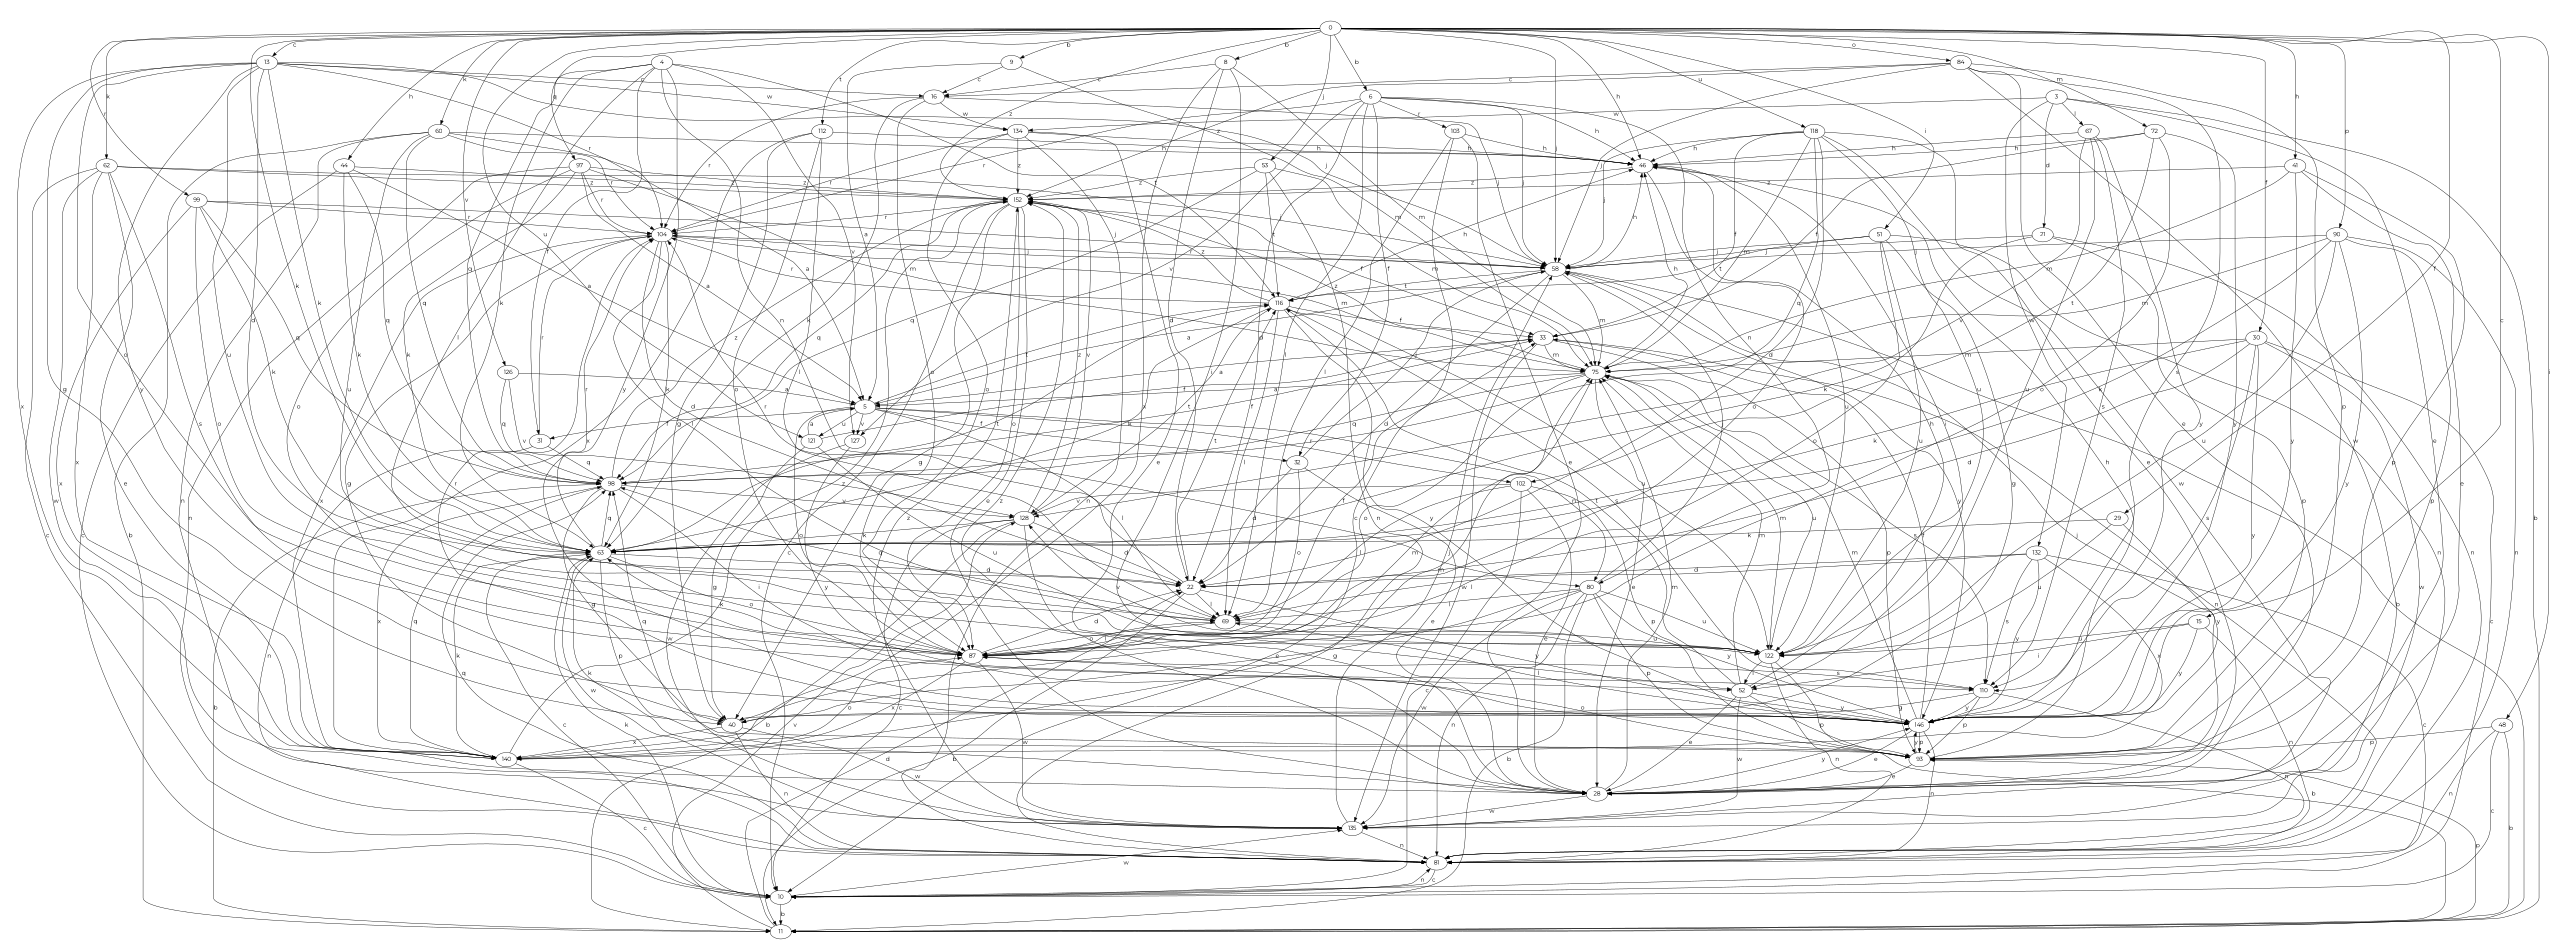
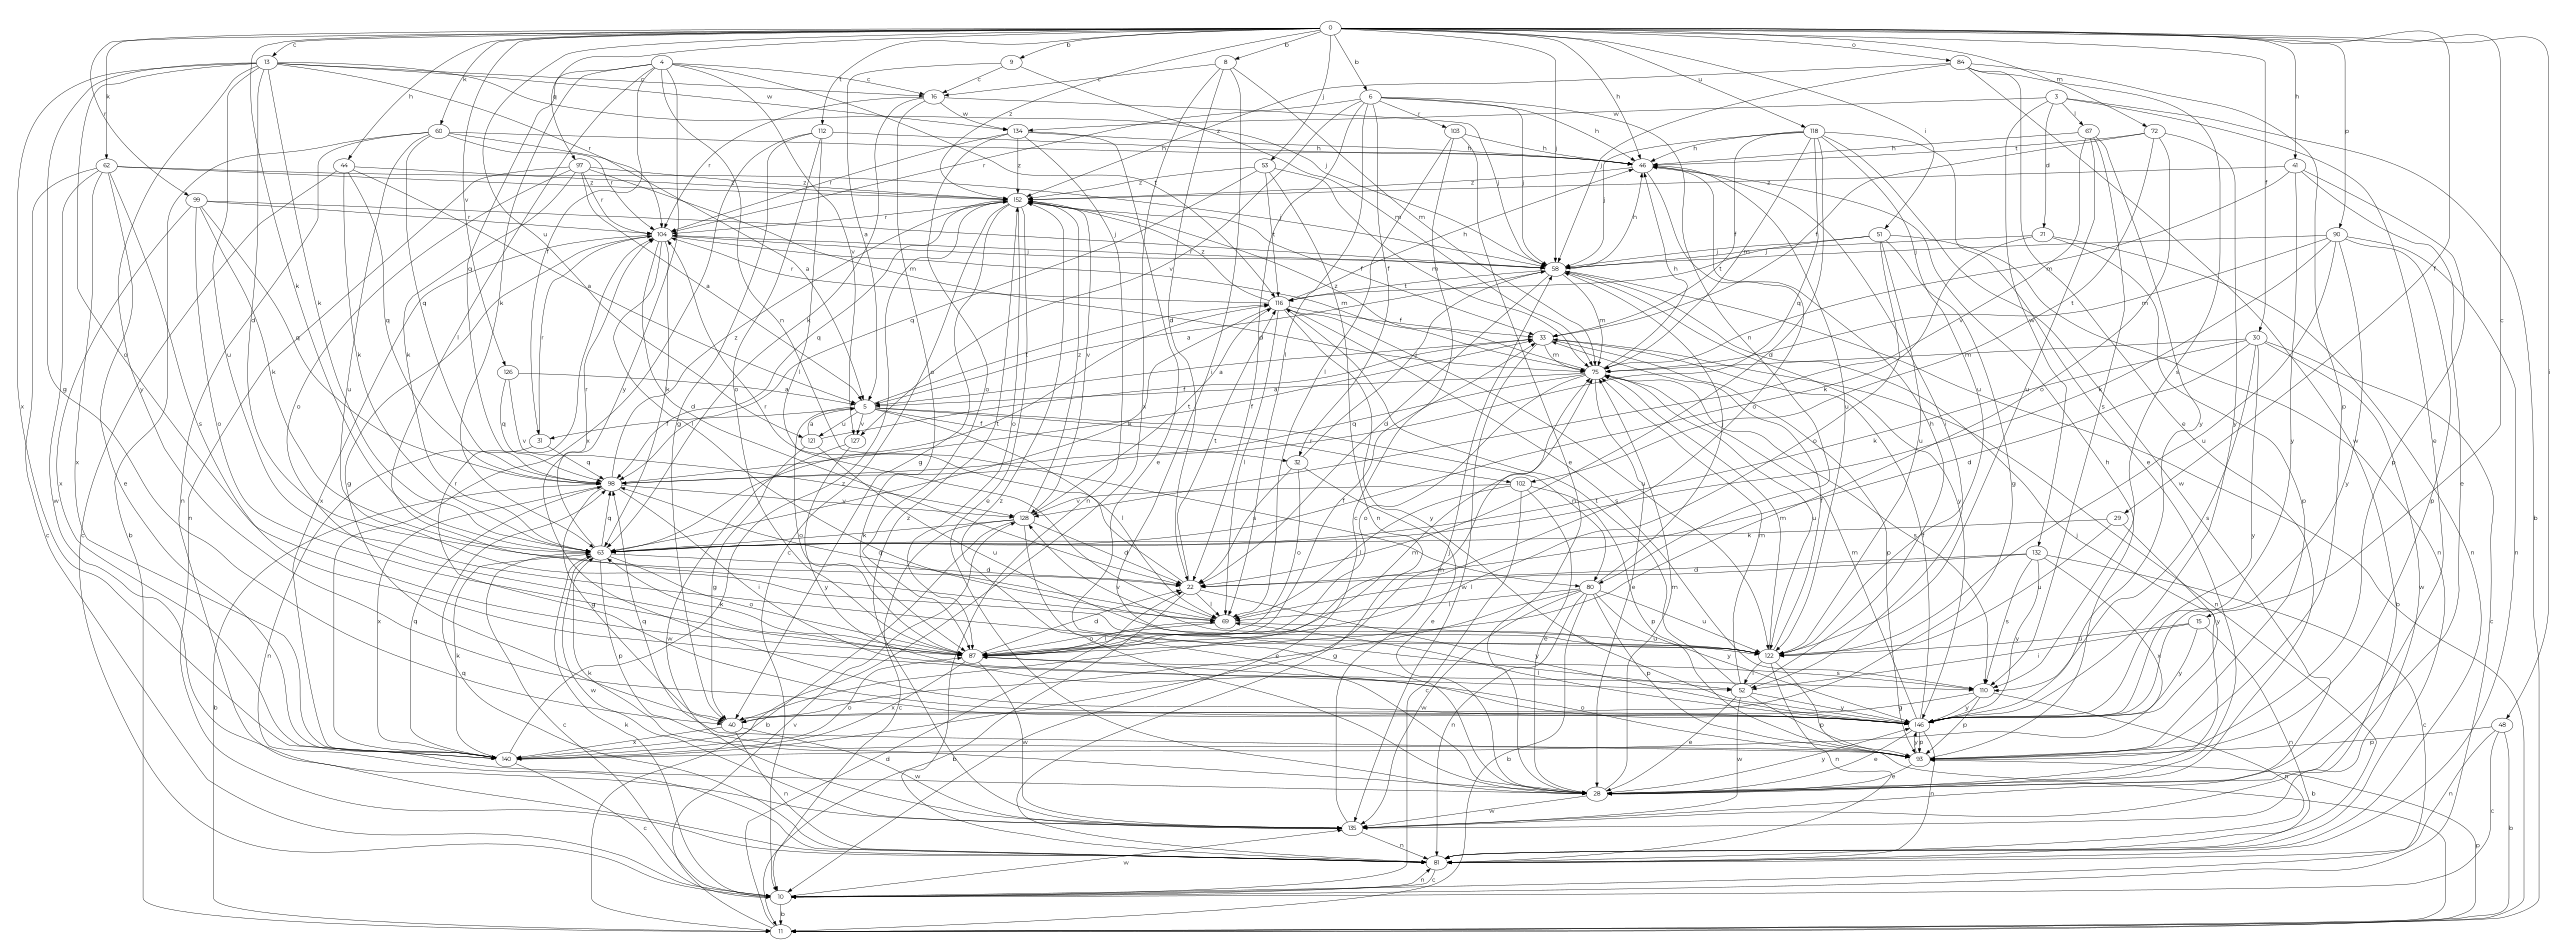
(1449, 80) -> (797, 72)
(2017, 149) -> (2017, 149)
none -> (1782, 426)
(1255, 519) -> (1255, 519)
